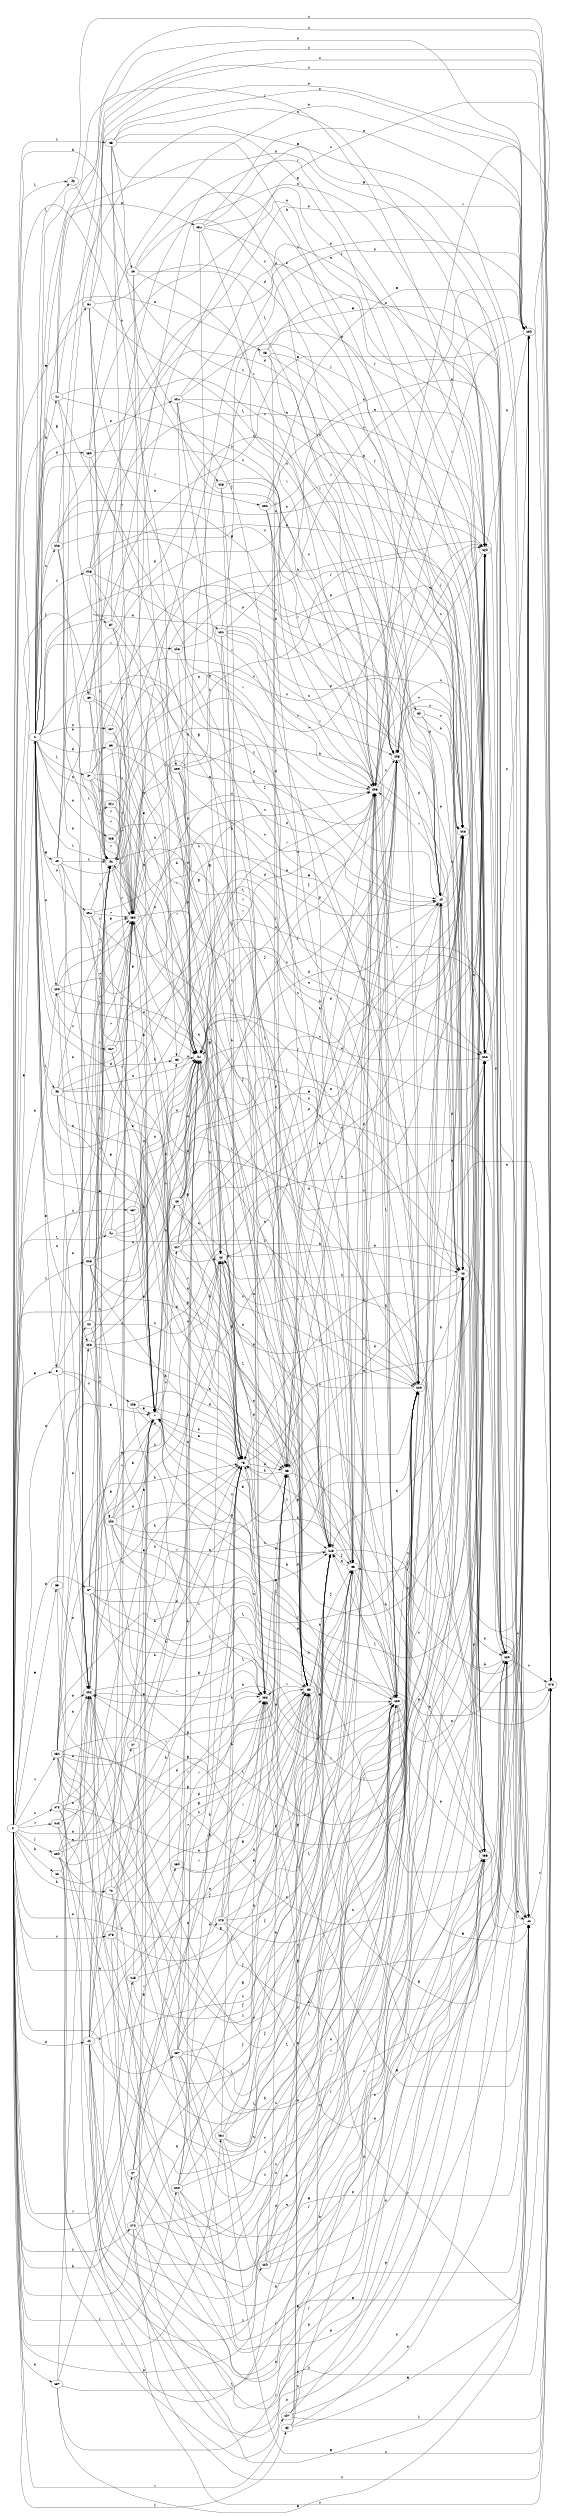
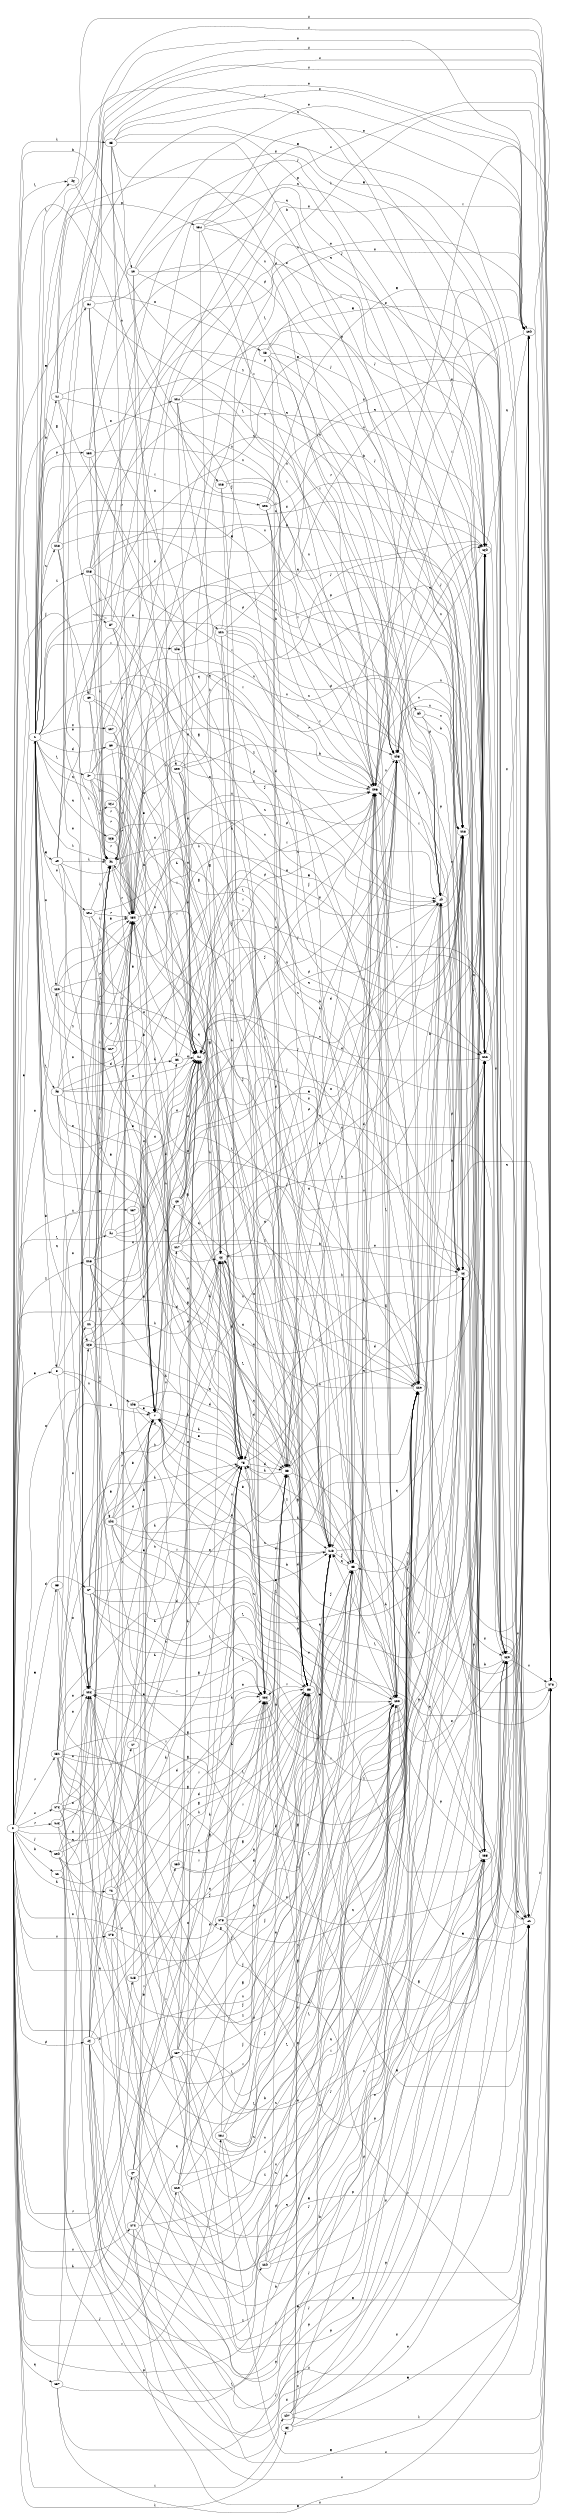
none -> (540, 292)
(445, 1333) -> (425, 1157)
